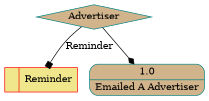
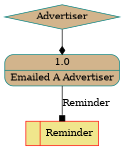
(65, 42) -> (62, 100)
